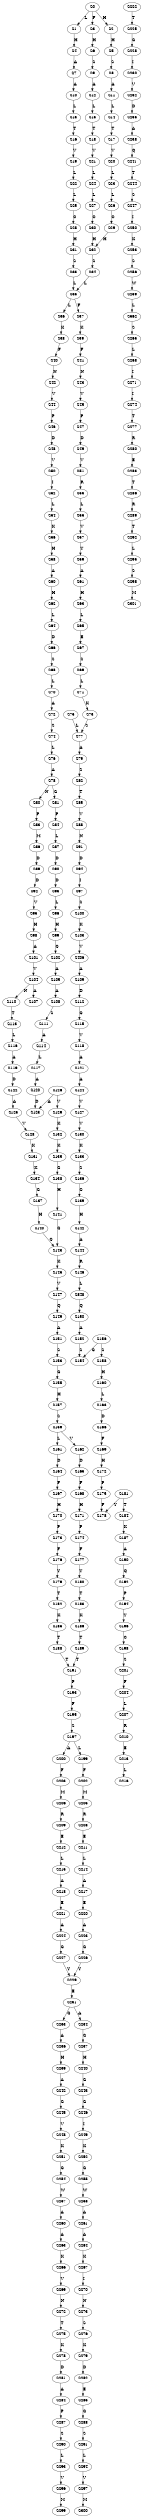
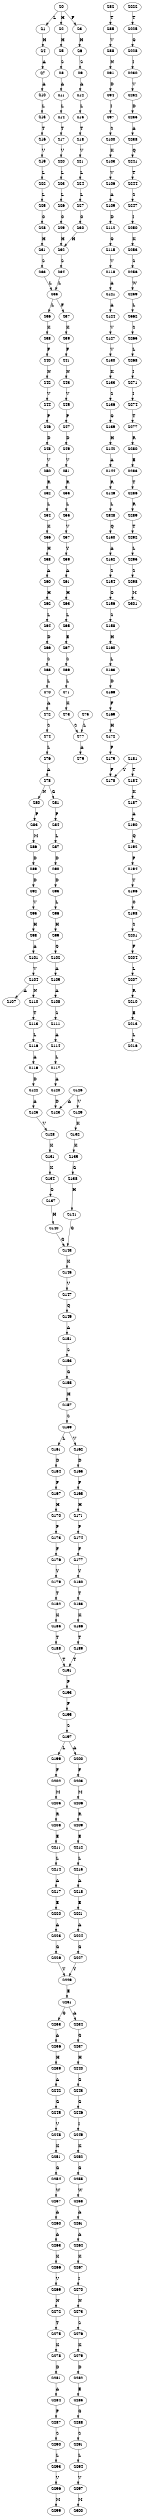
(52, 483) -> (49, 483)
(79, 769) -> none
(79, 958) -> (110, 184)
(91, 1349) -> (110, 592)
